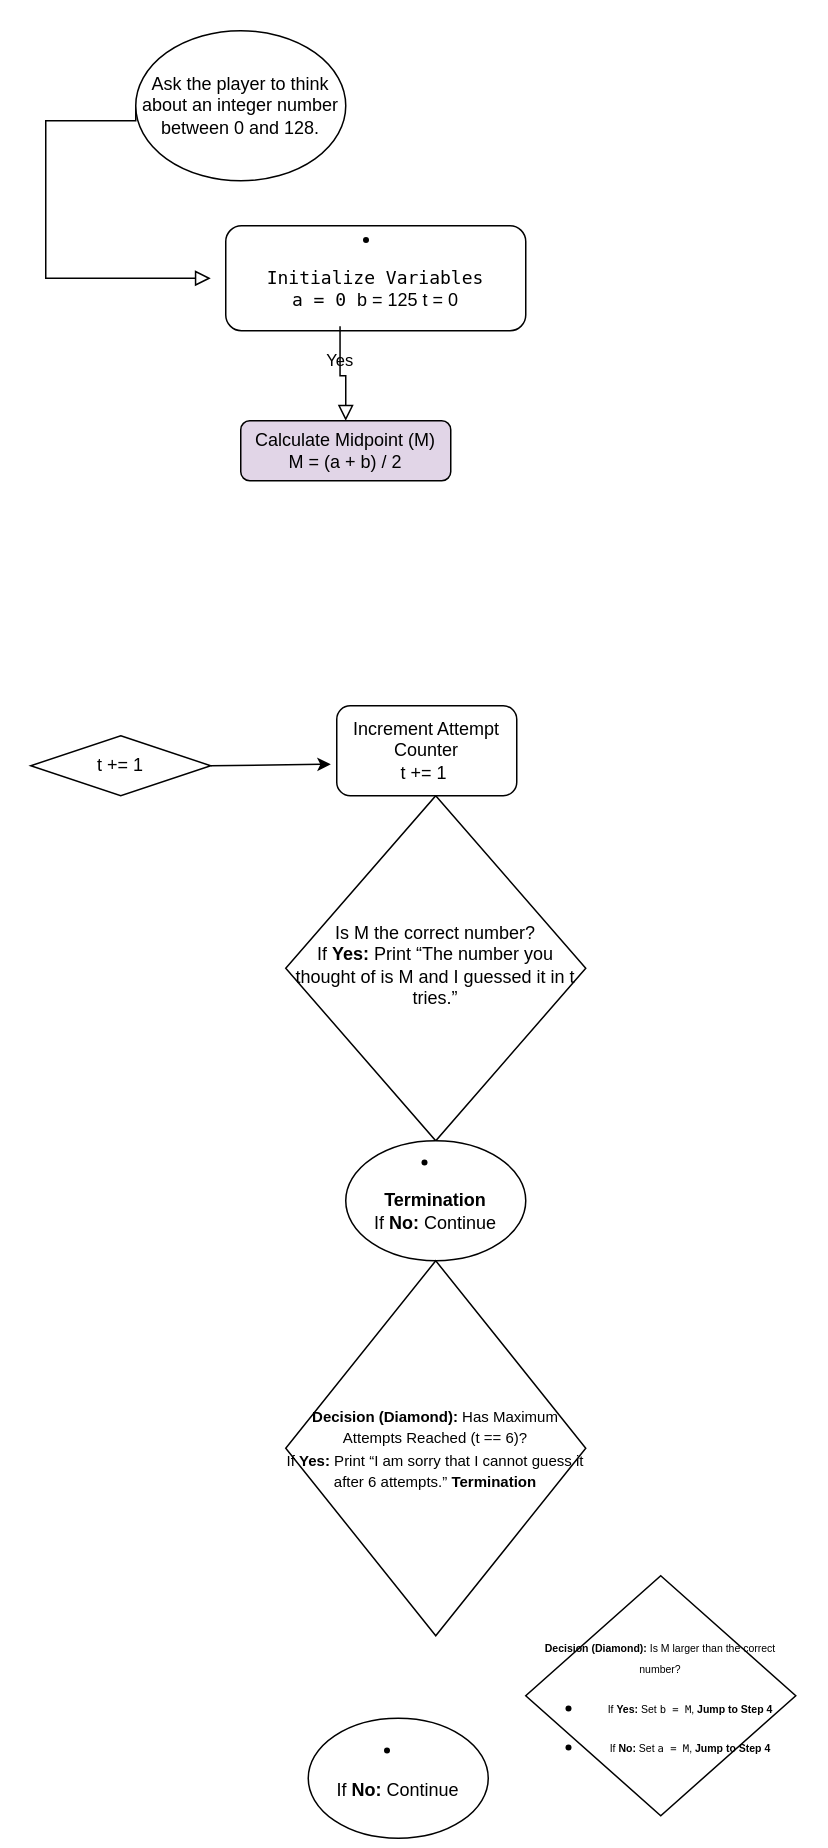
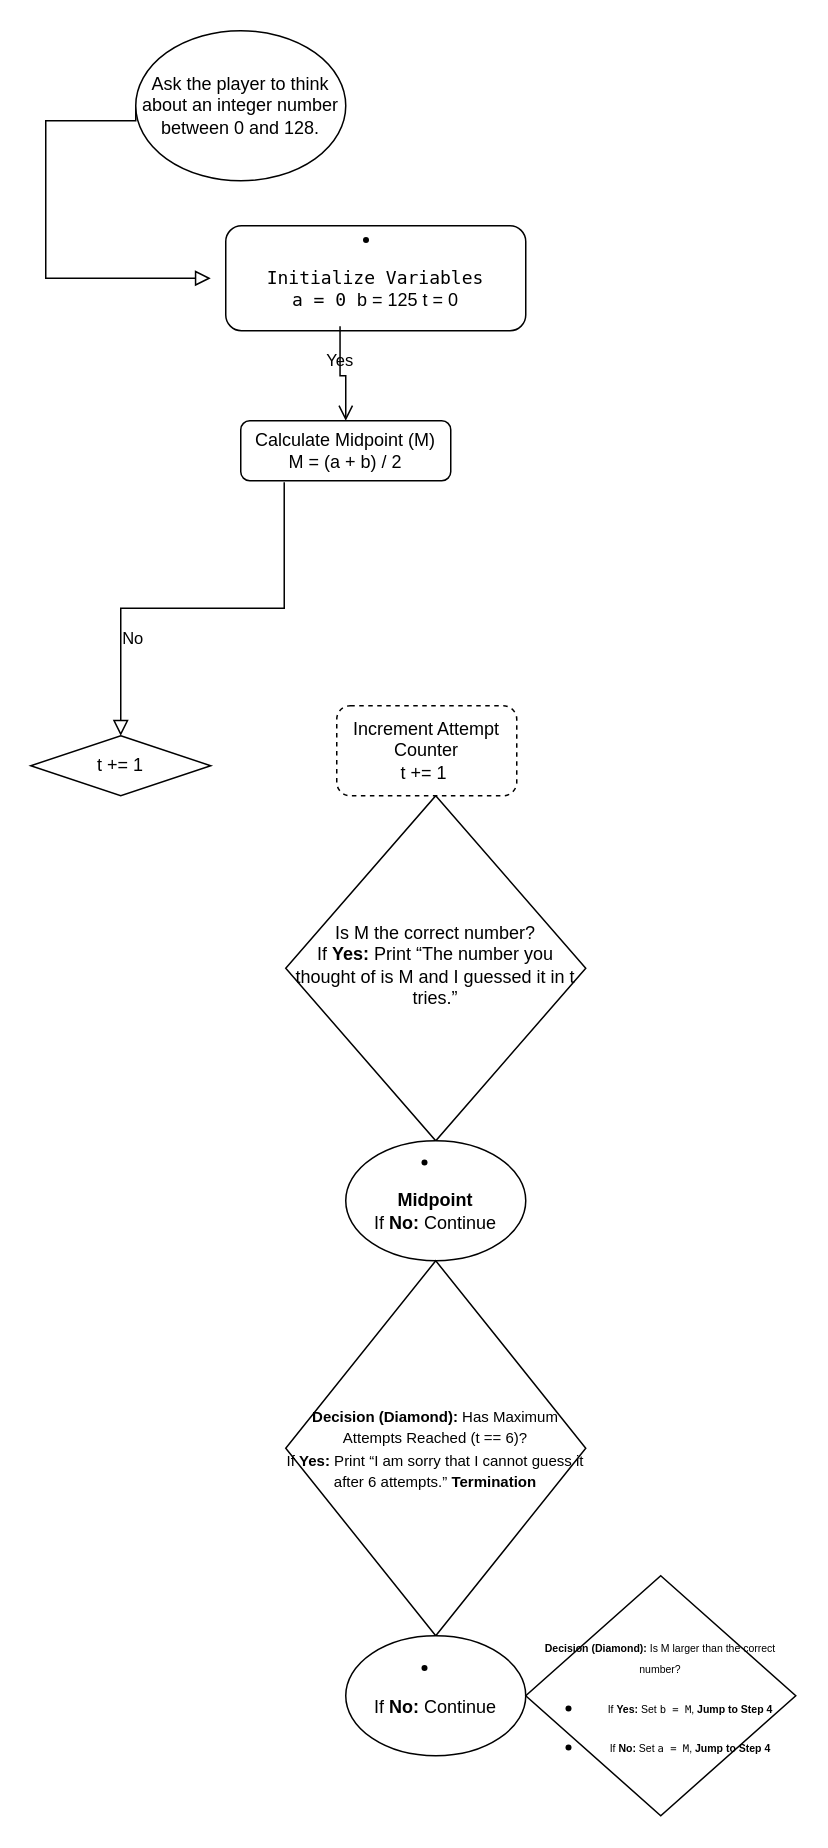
(346, 405) -> (346, 410)
(346, 451) -> (346, 451)
none -> (210, 608)
(427, 751) -> (427, 751)
(266, 765) -> none
(436, 1201) -> (436, 1201)
(398, 1778) -> (436, 1696)
